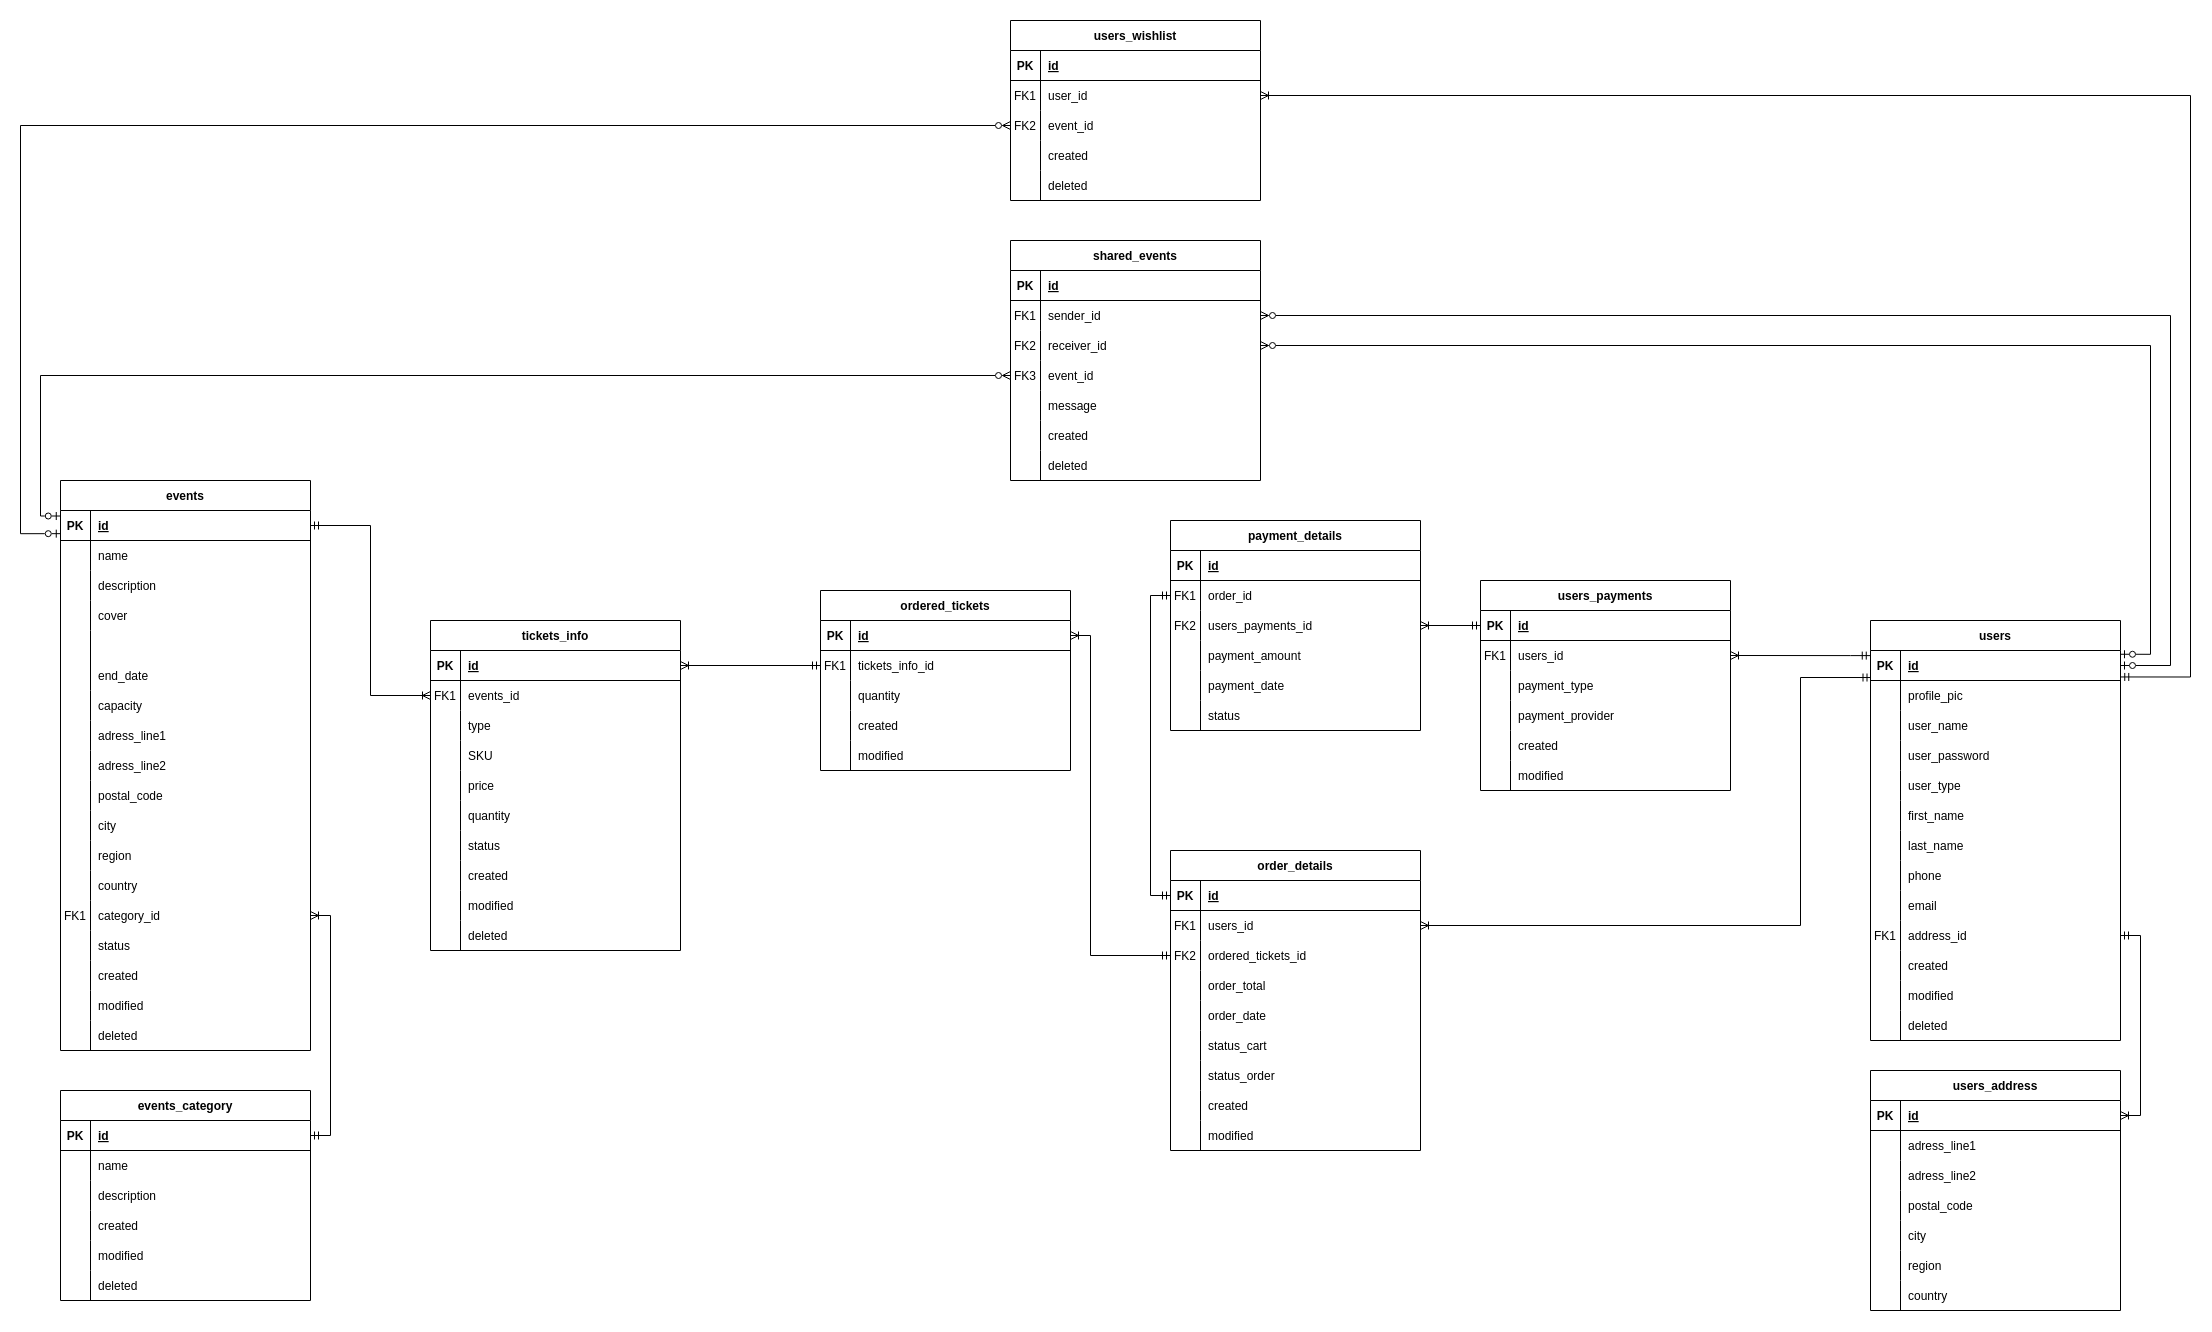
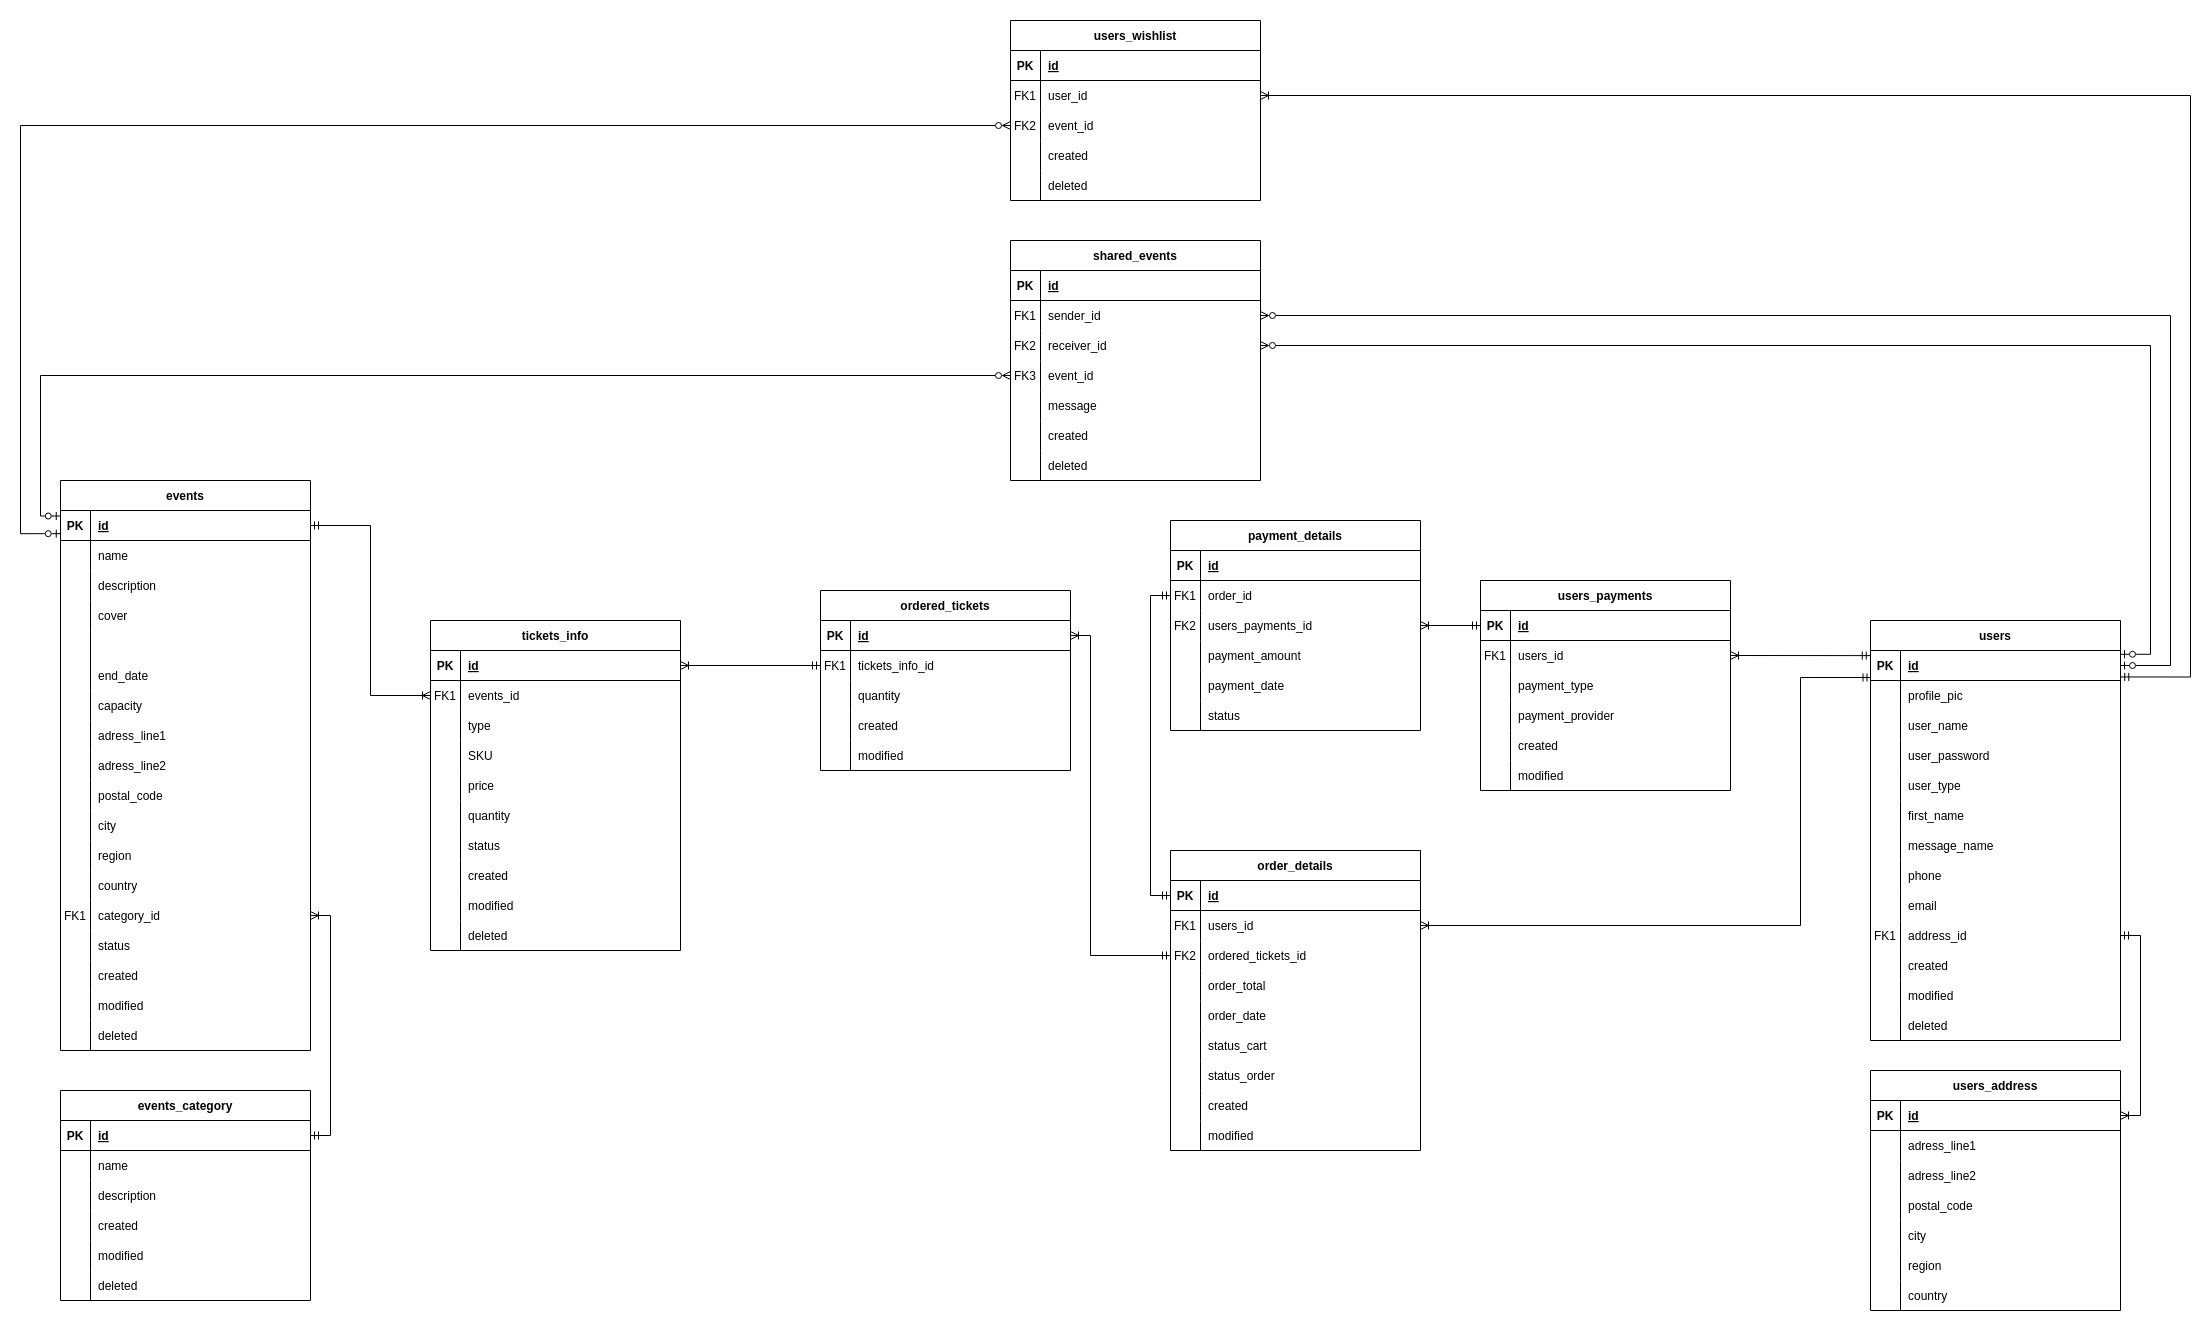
(1937, 846) -> (1948, 846)
